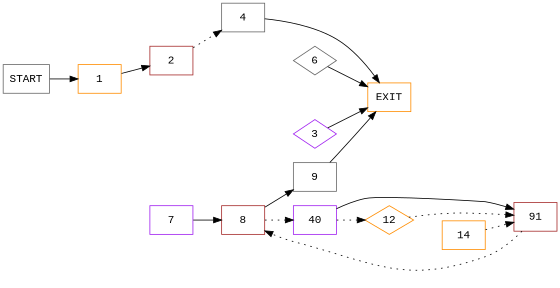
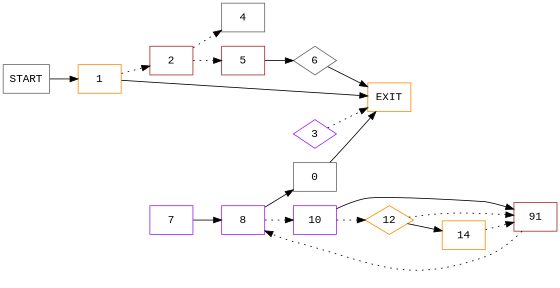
(327, 34) -> (241, 88)
none -> (243, 61)
(132, 71) -> (132, 71)
(344, 120) -> (344, 120)
(315, 177) -> (315, 177)
(243, 220) -> (243, 220)
(315, 220) -> (315, 220)
none -> (421, 226)
